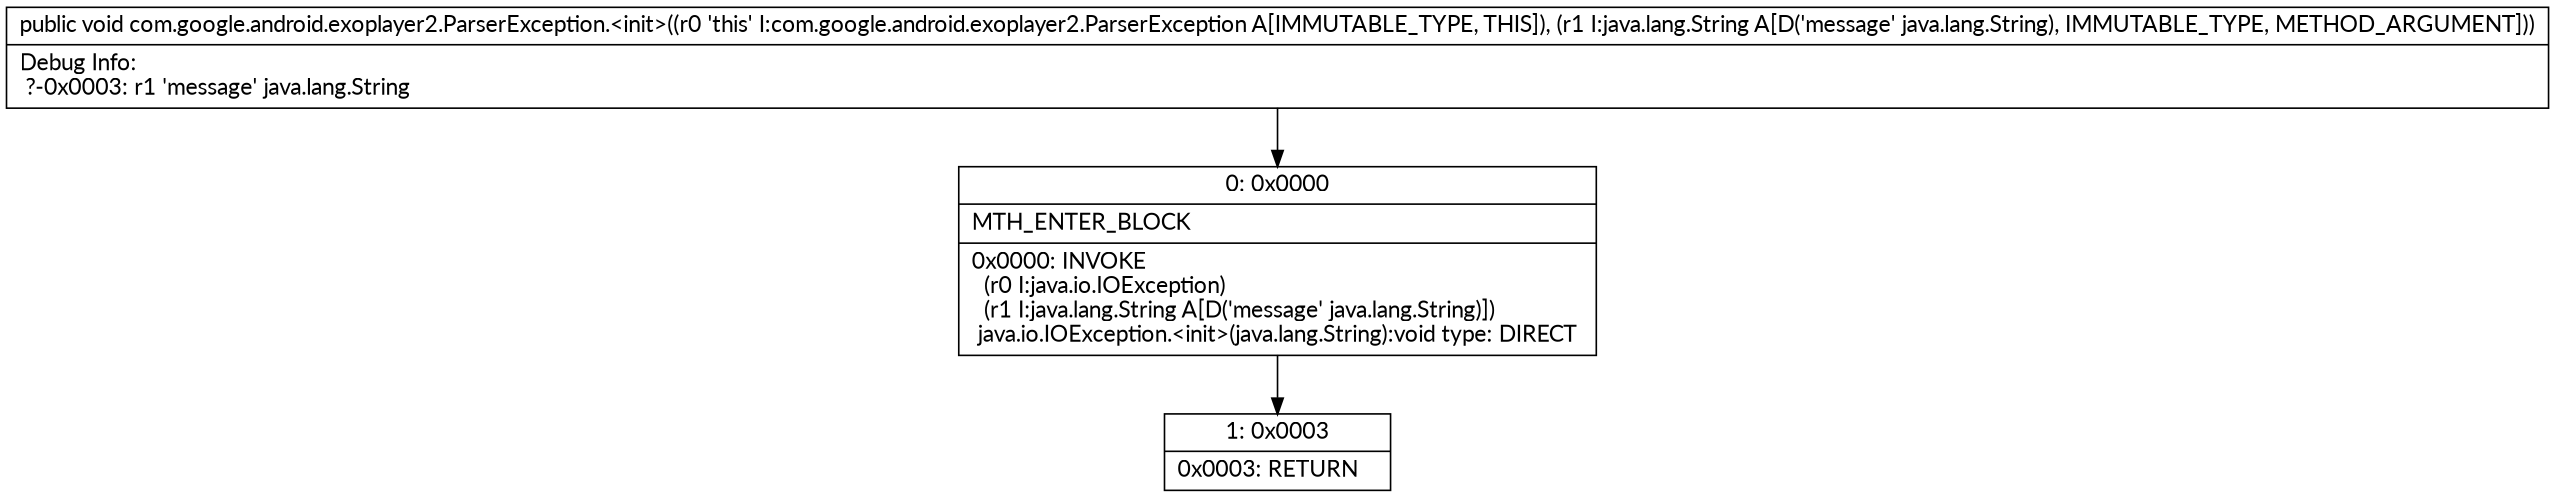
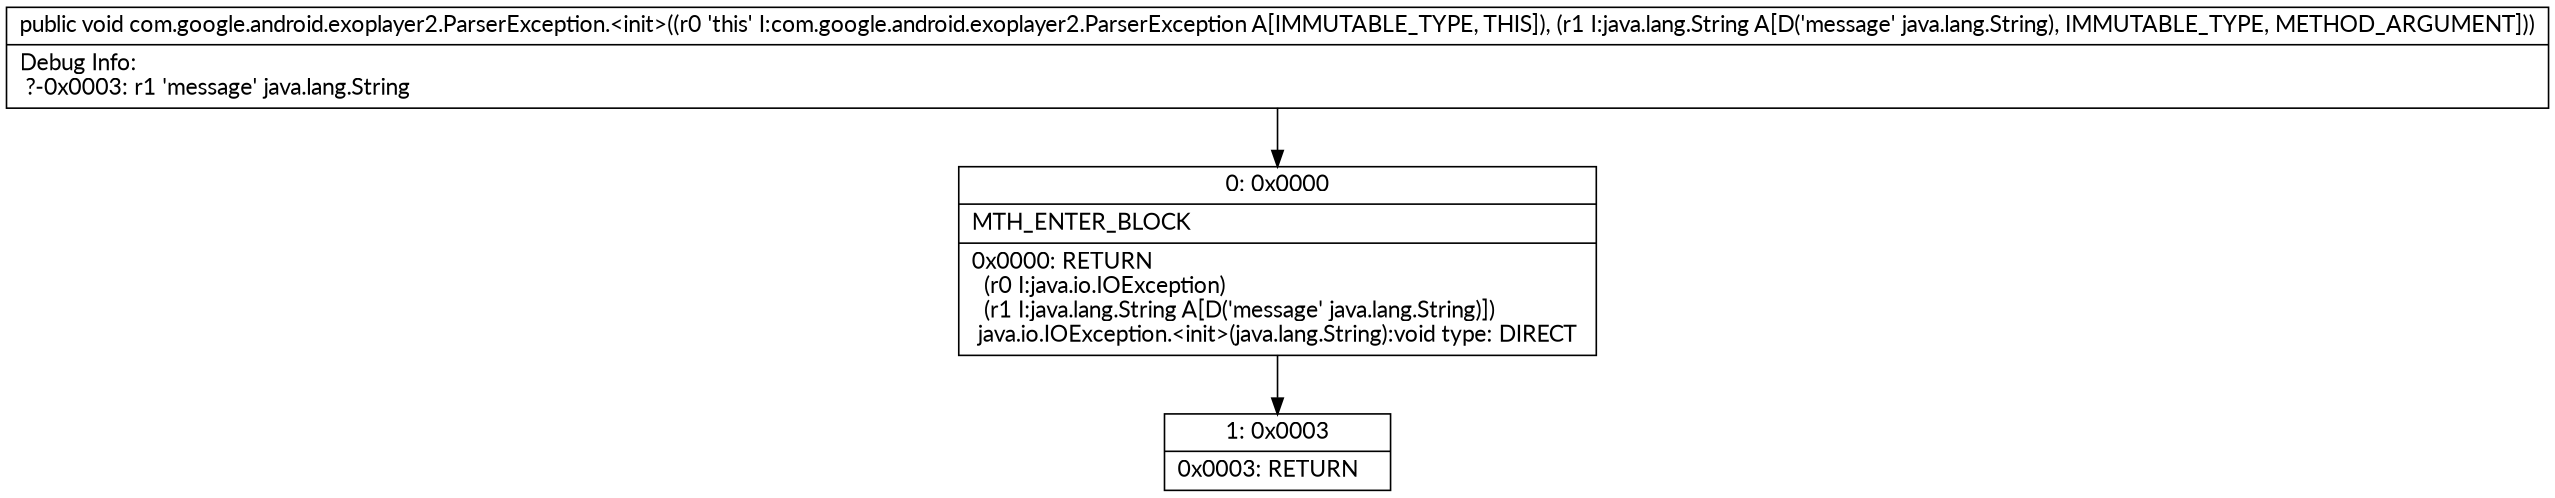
(1065, 262) -> (1069, 262)
